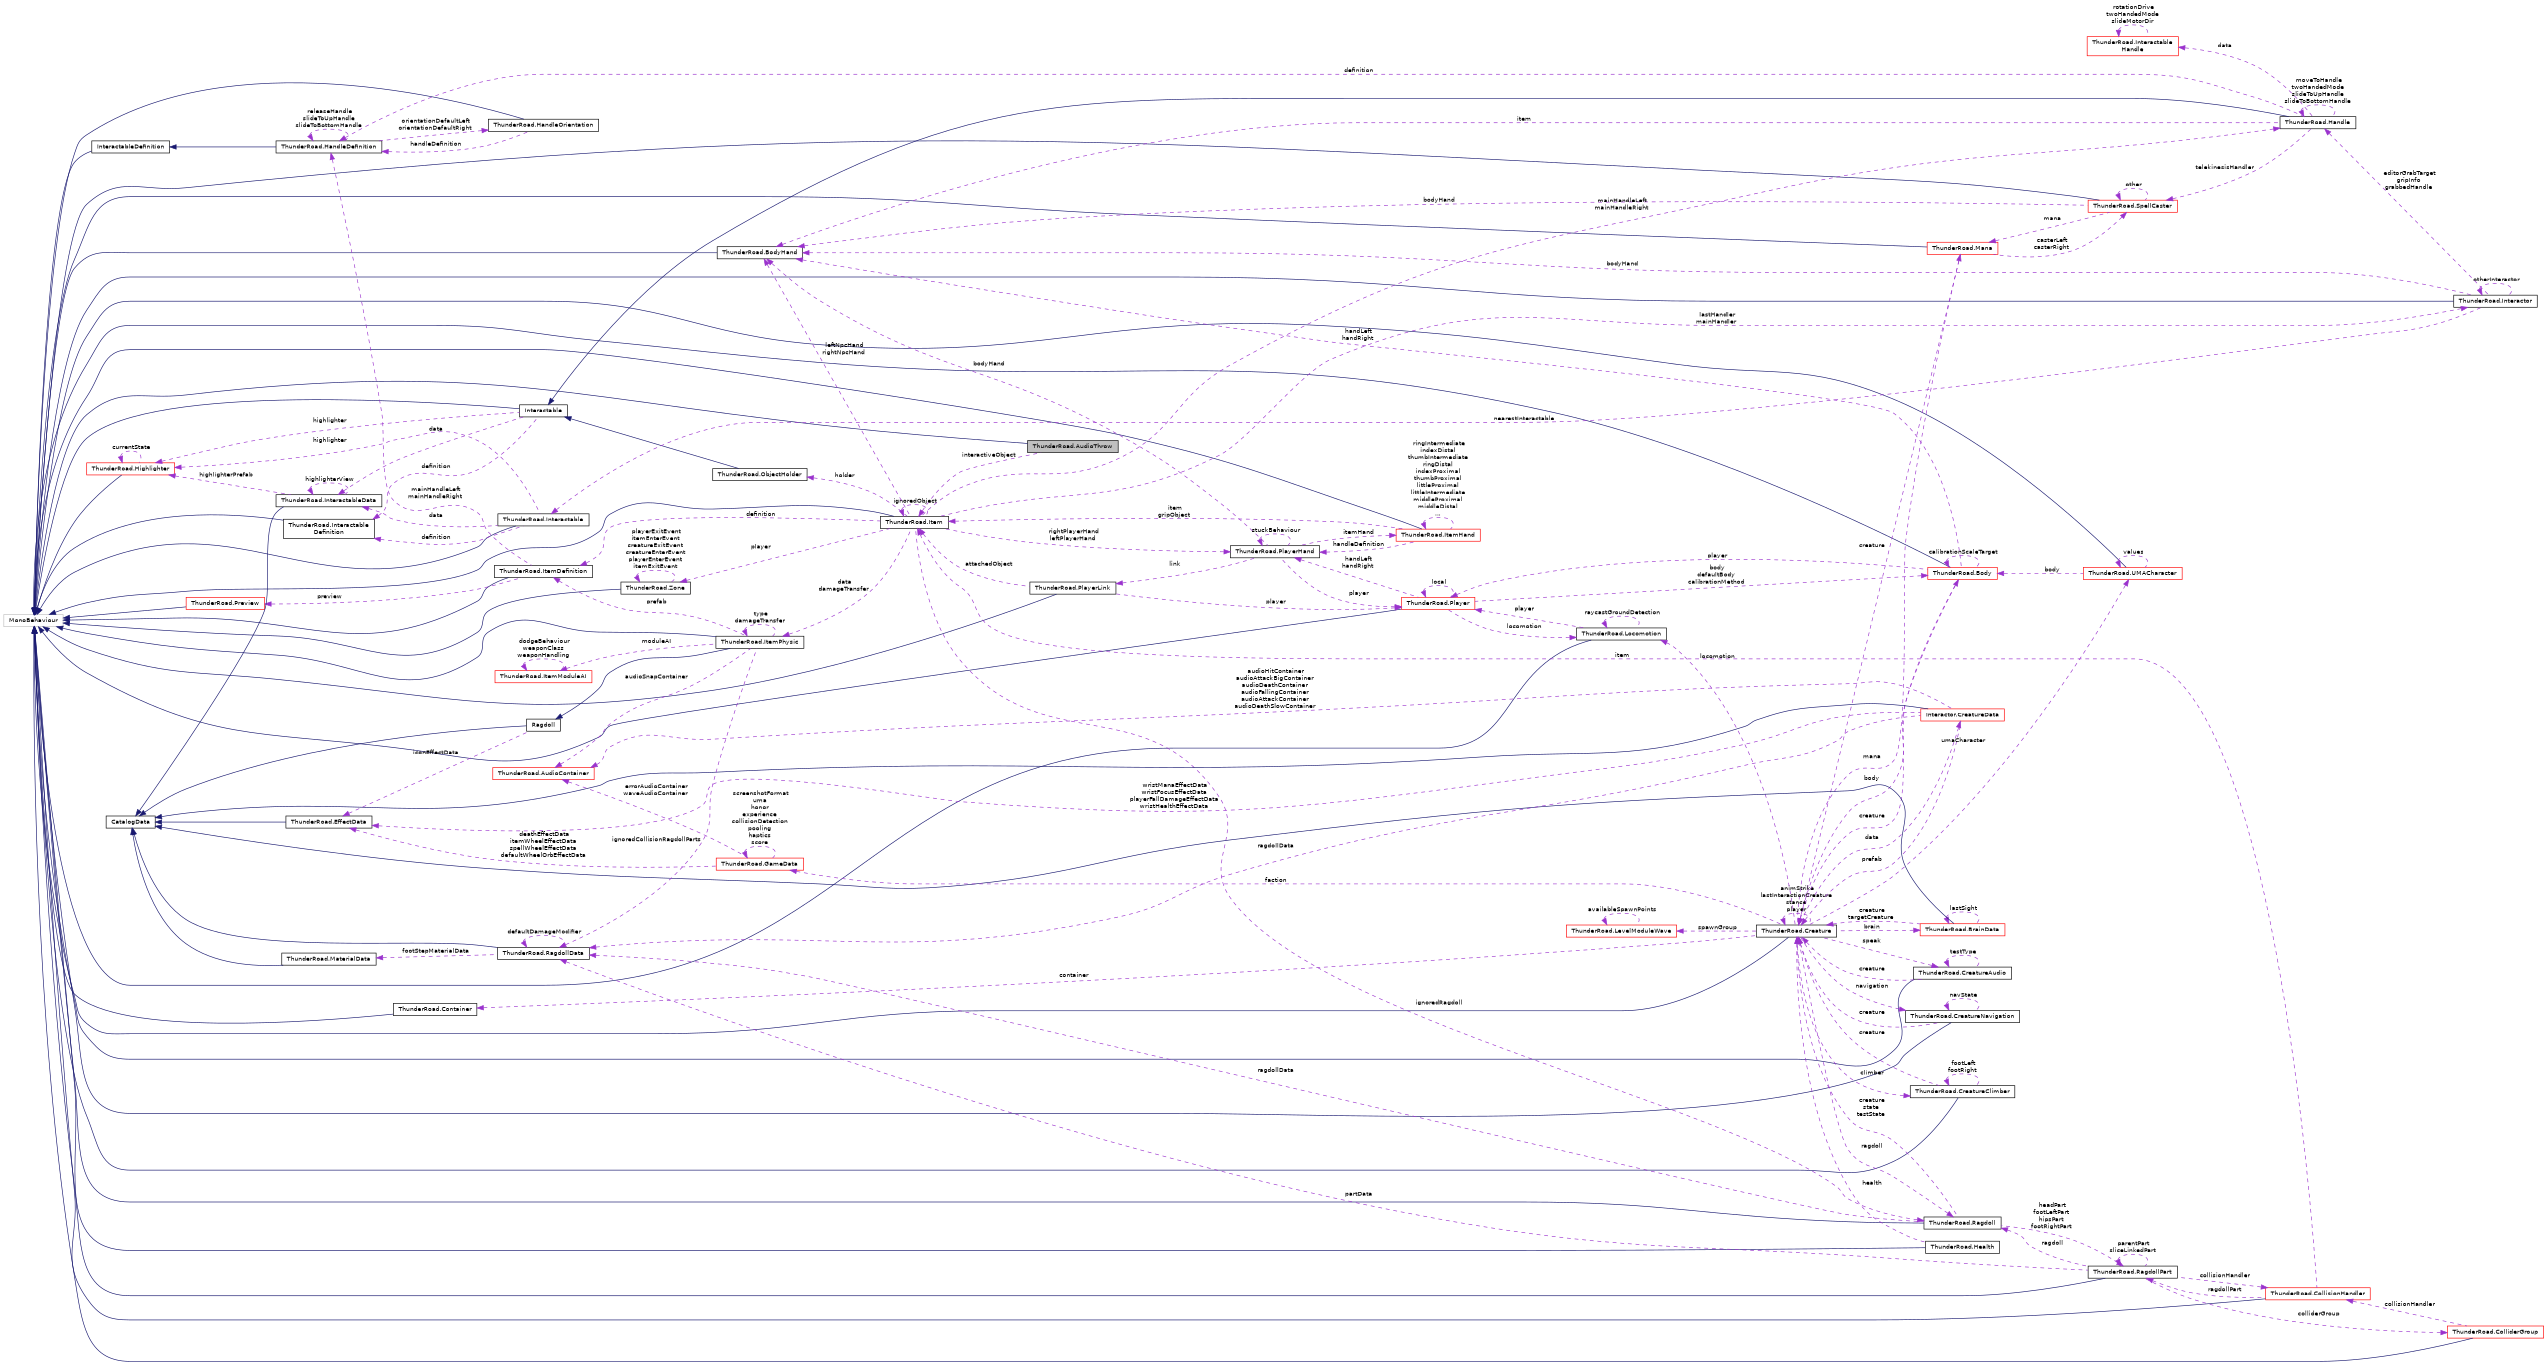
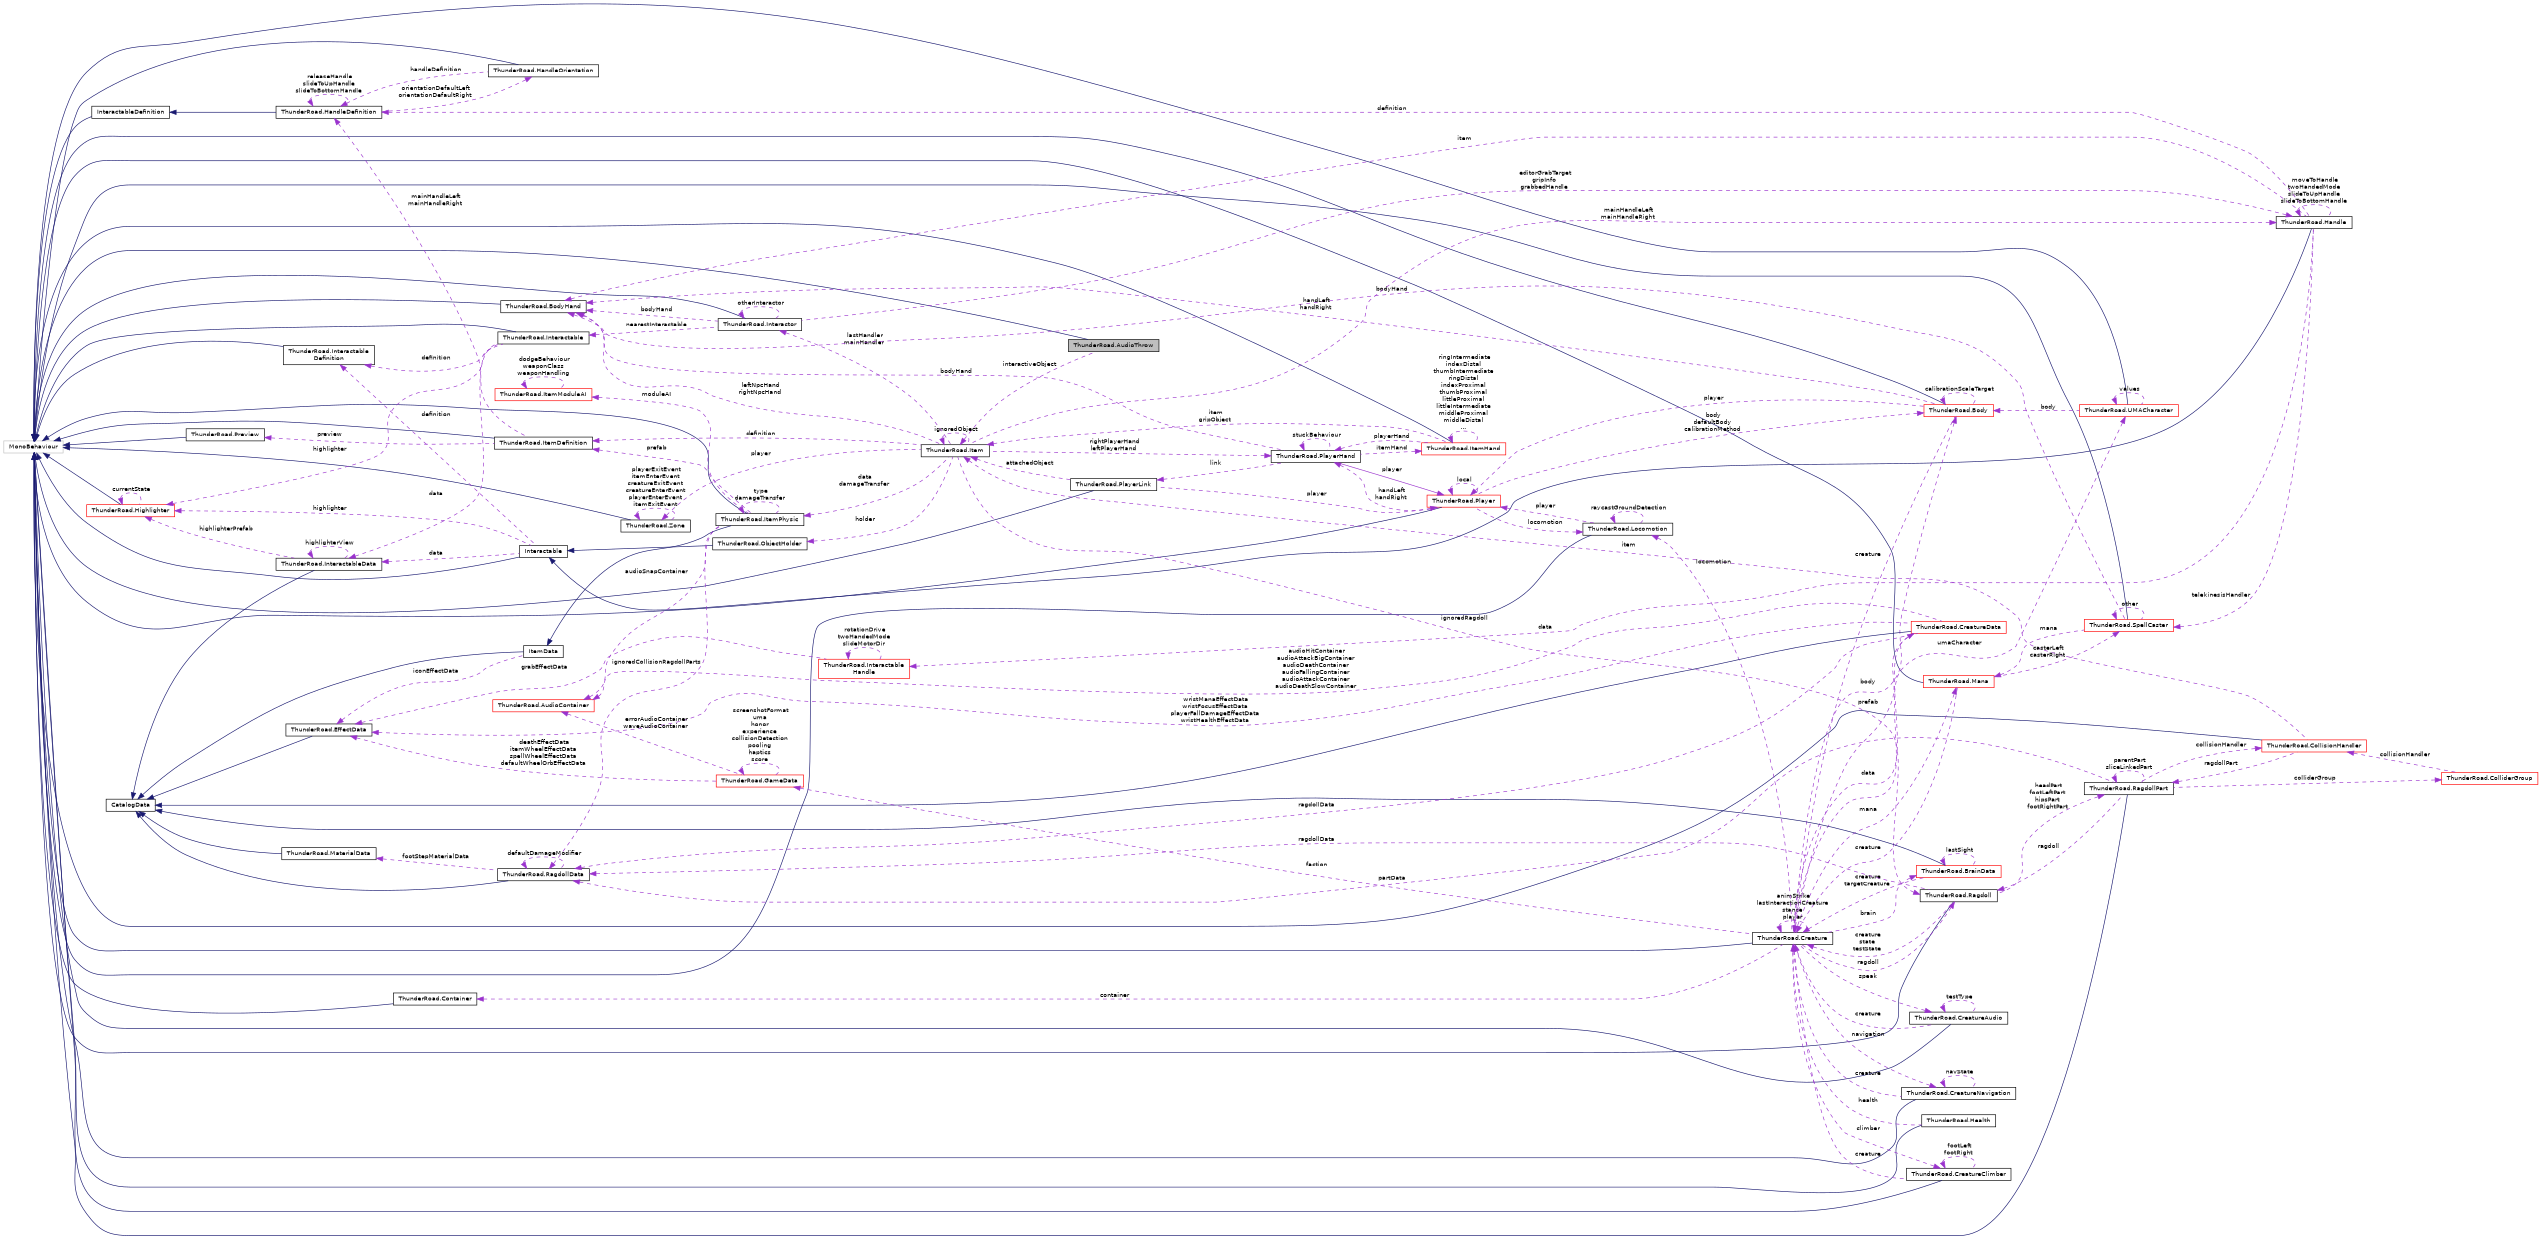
(1358, 544) -> (1391, 436)
(482, 565) -> none
(1331, 597) -> (1387, 478)
(225, 603) -> (225, 435)
none -> (597, 672)
(1963, 715) -> (1959, 627)
(543, 725) -> (543, 652)
(1621, 931) -> none
(923, 1361) -> none
